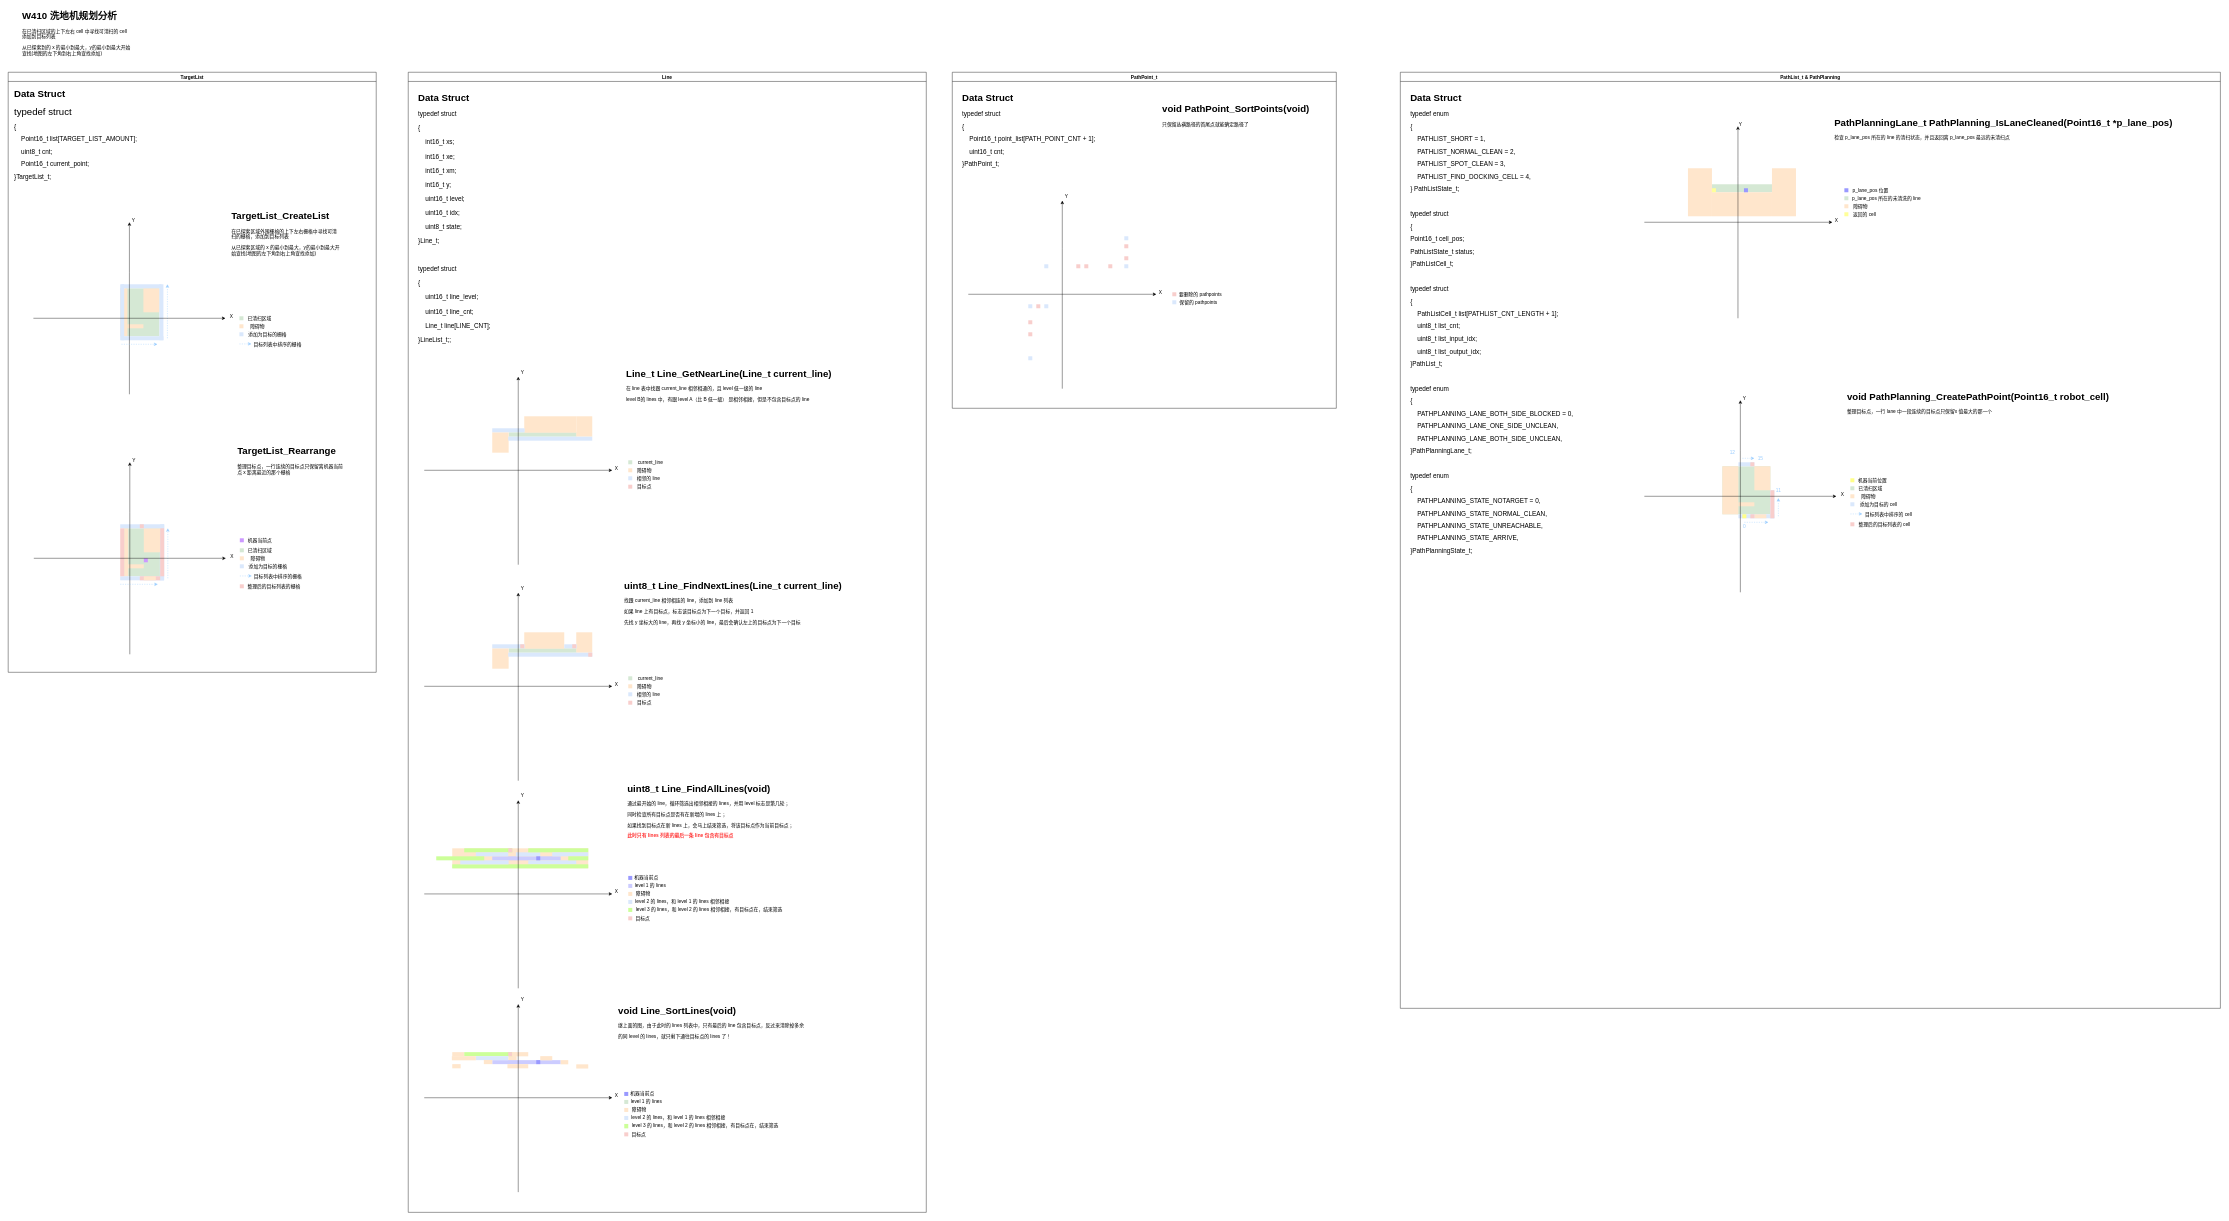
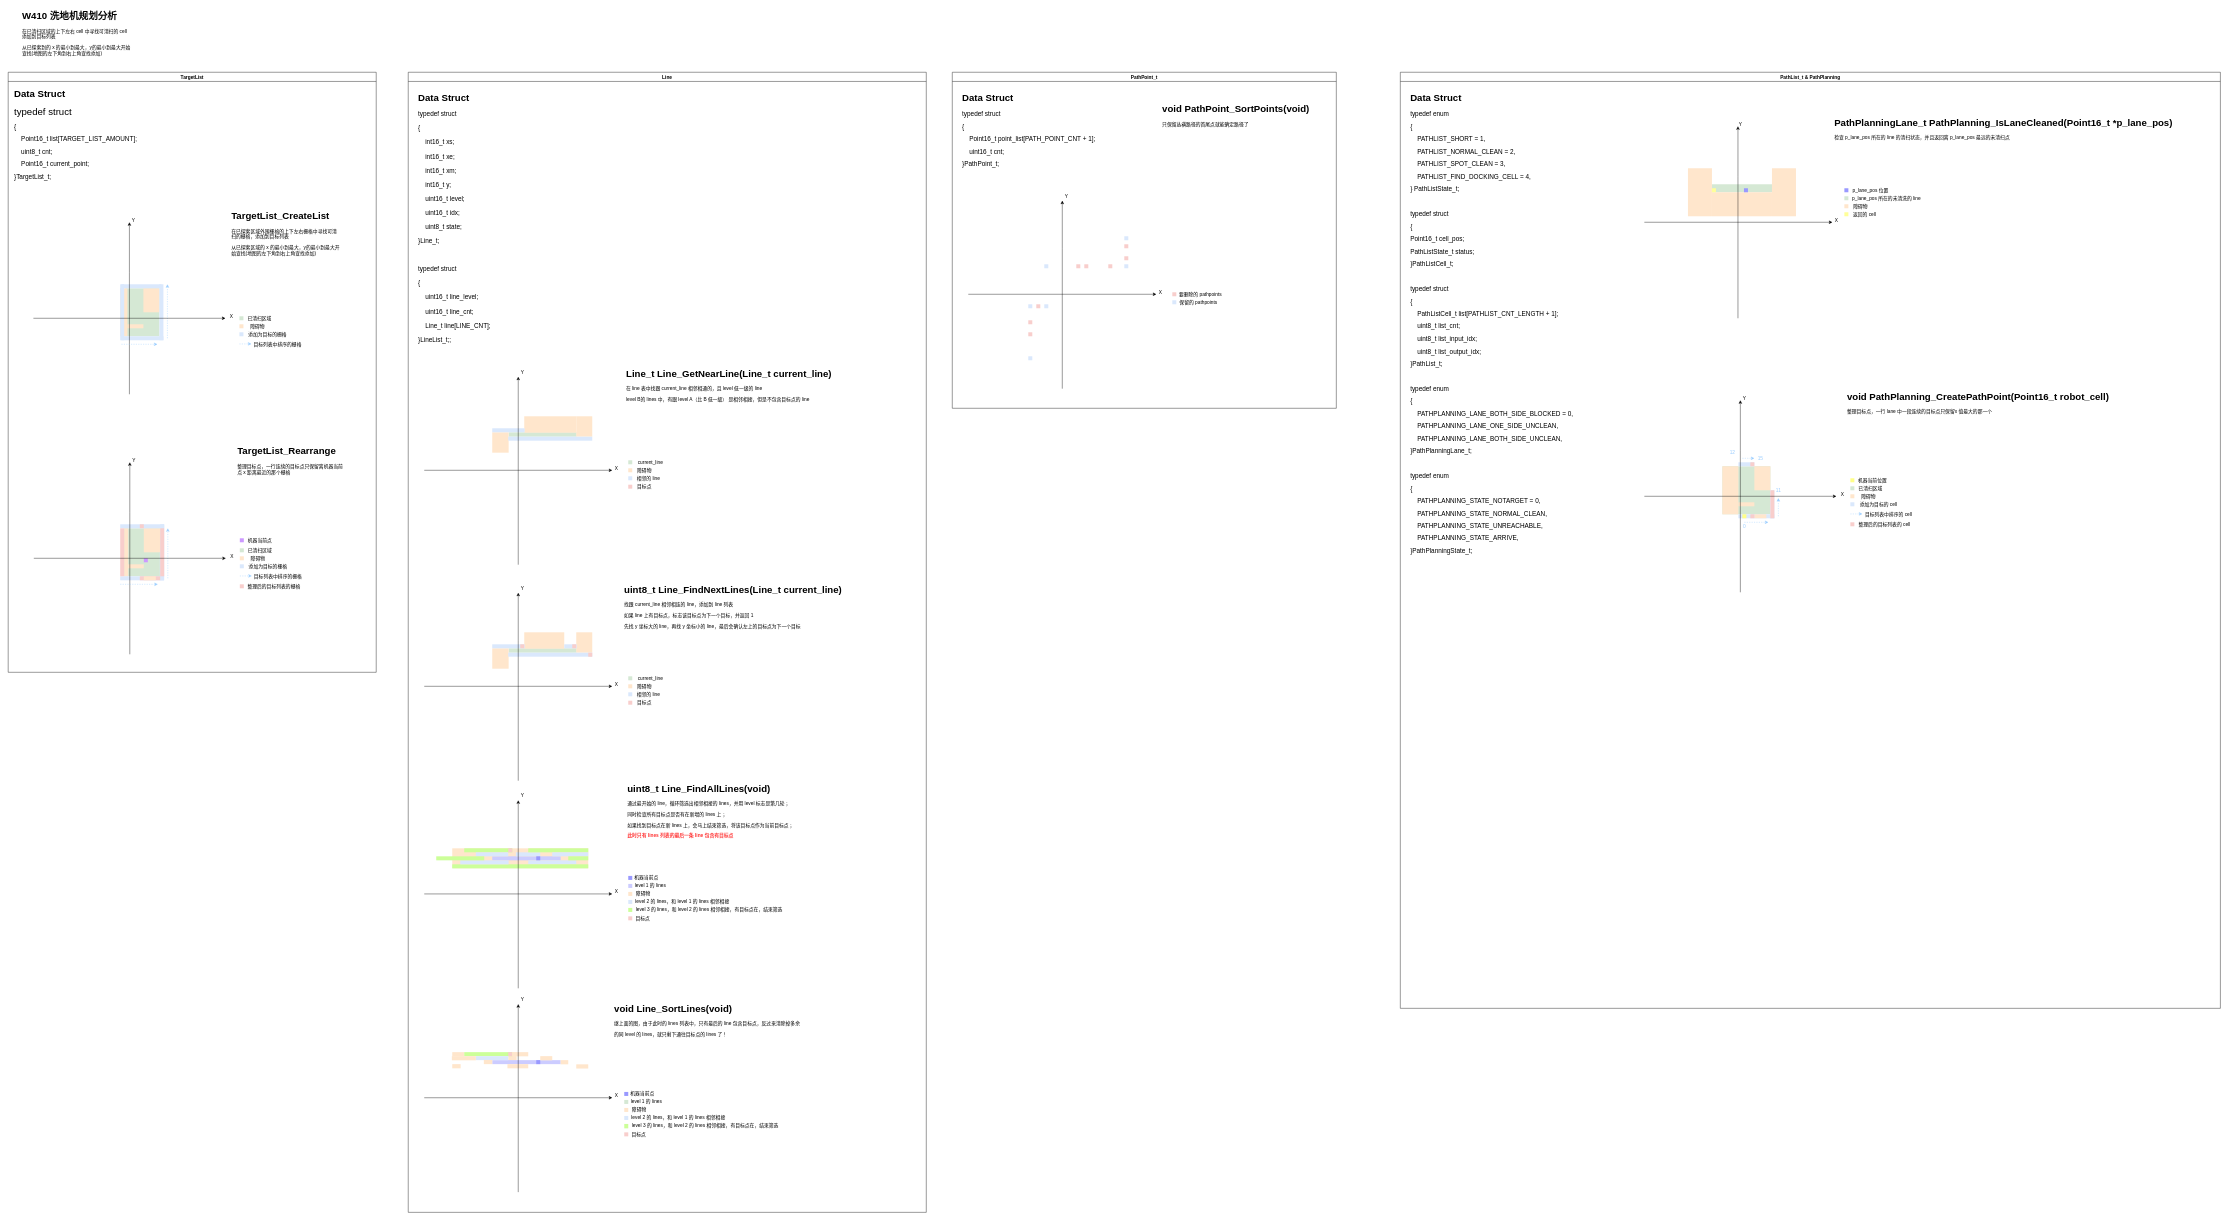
(734, 610) -> (734, 614)
(728, 1035) -> (724, 1033)
